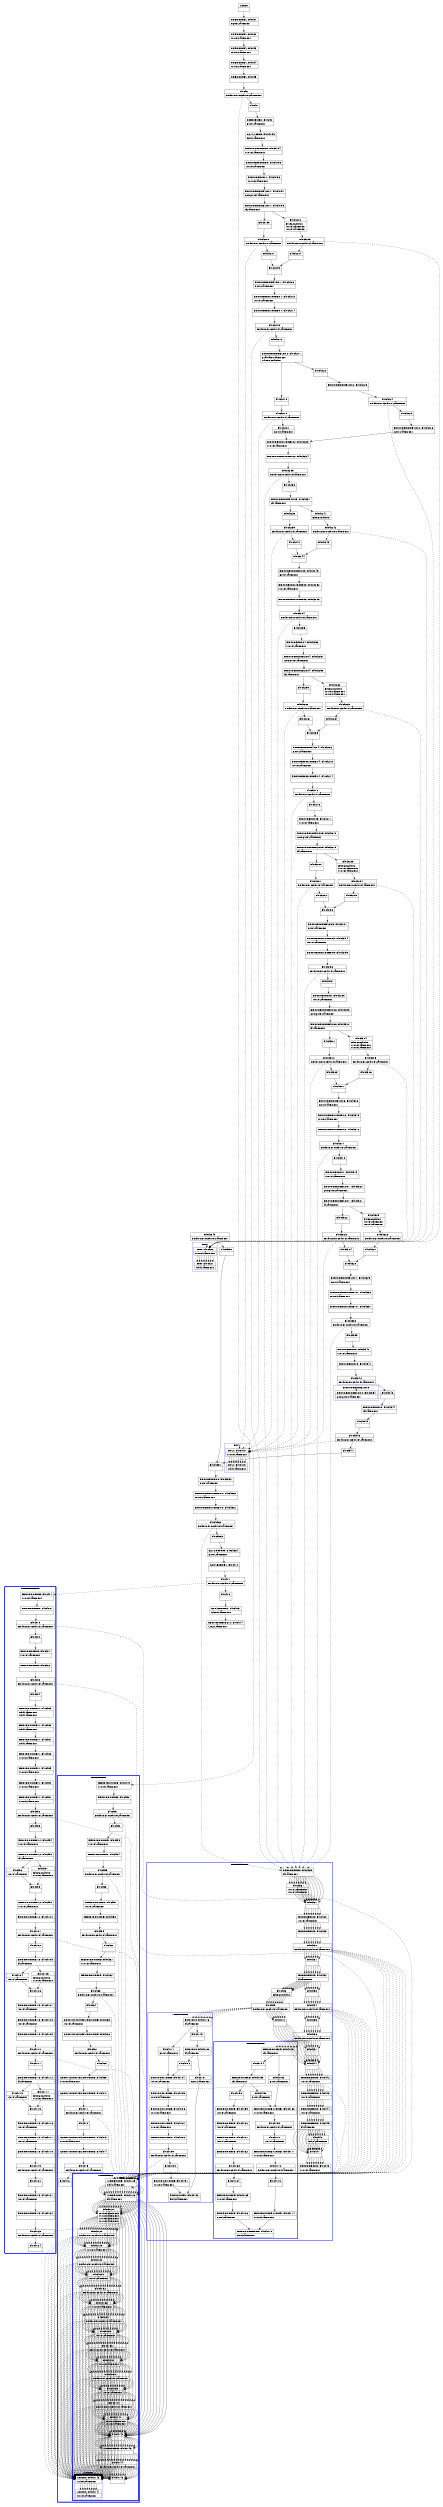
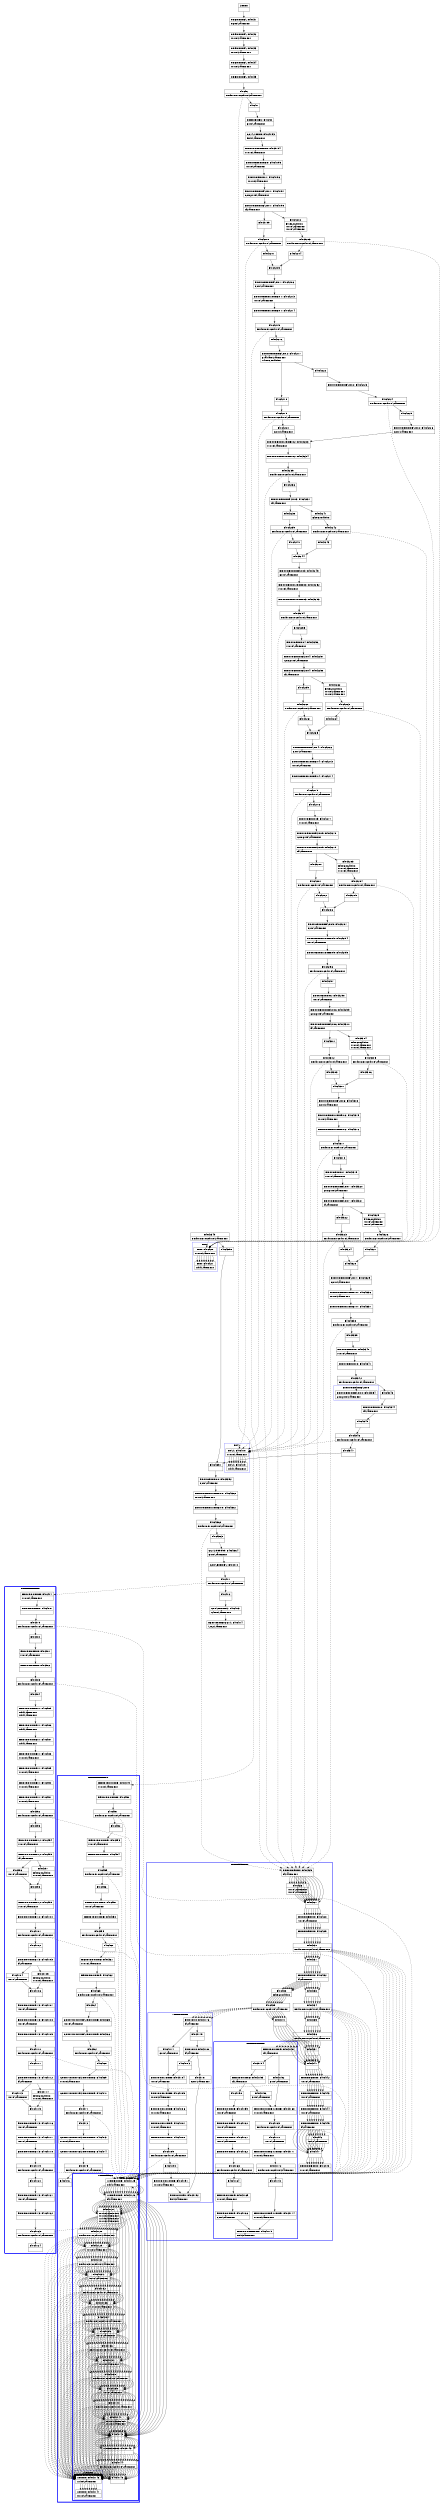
(99, 1778) -> (99, 1778)
